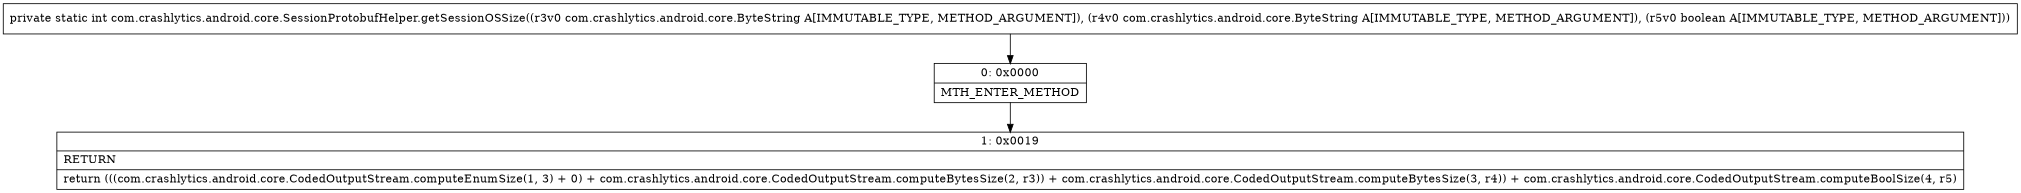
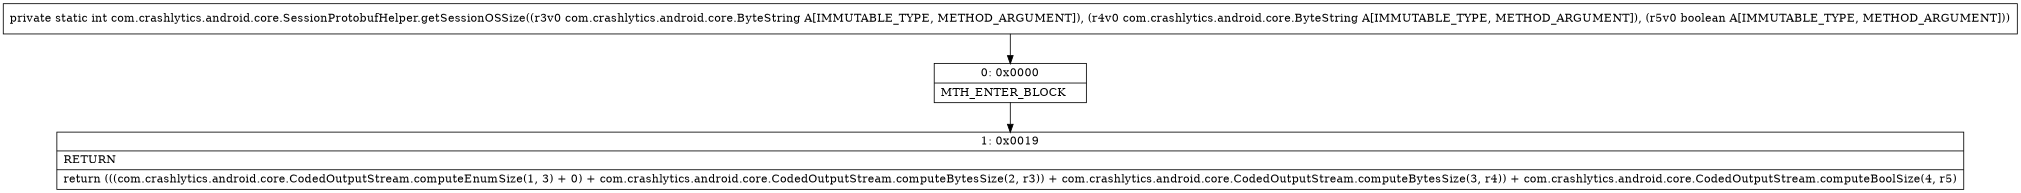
(1010, 92) -> (1004, 92)
